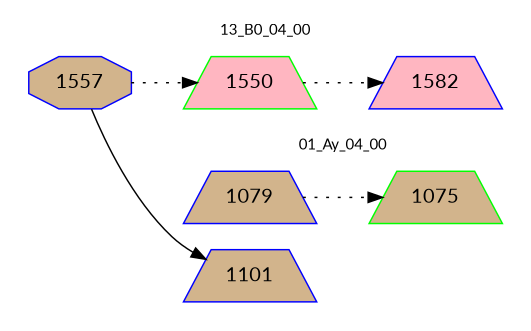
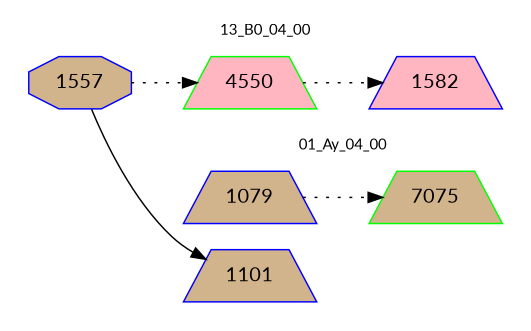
(250, 83) -> (250, 83)
(436, 197) -> (436, 197)
